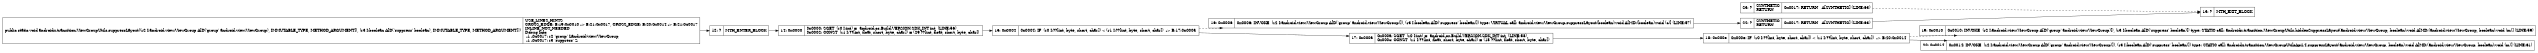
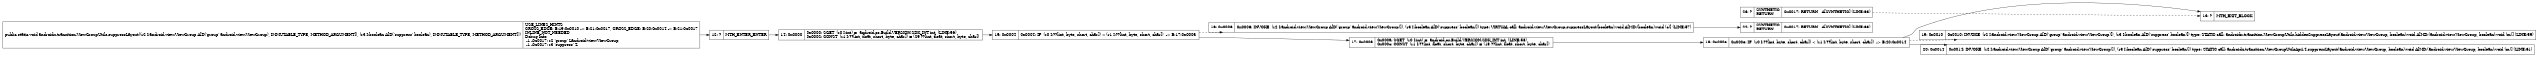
(2035, 17) -> (2047, 4)
(746, 31) -> (746, 35)
